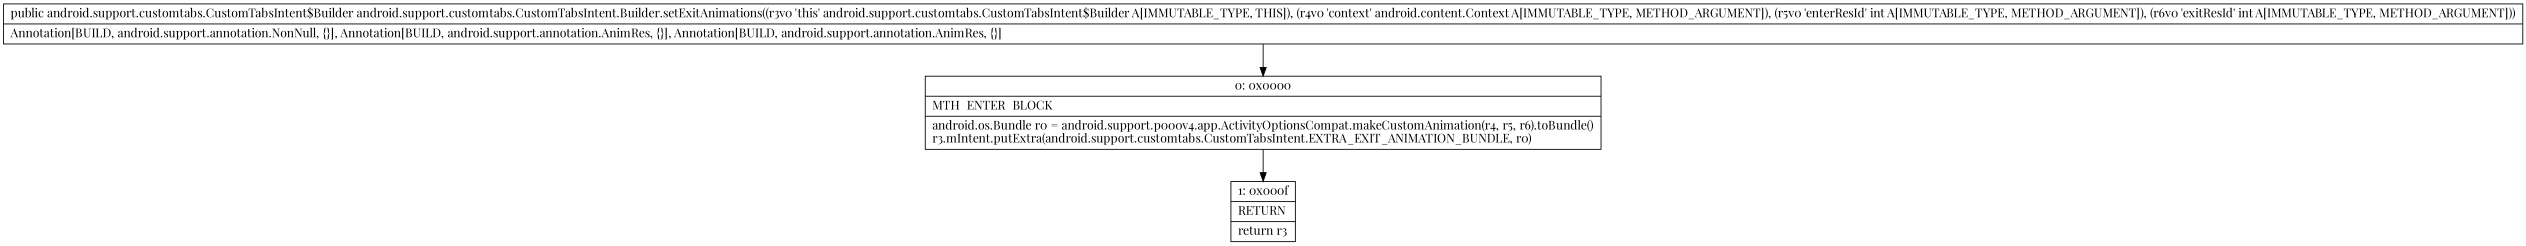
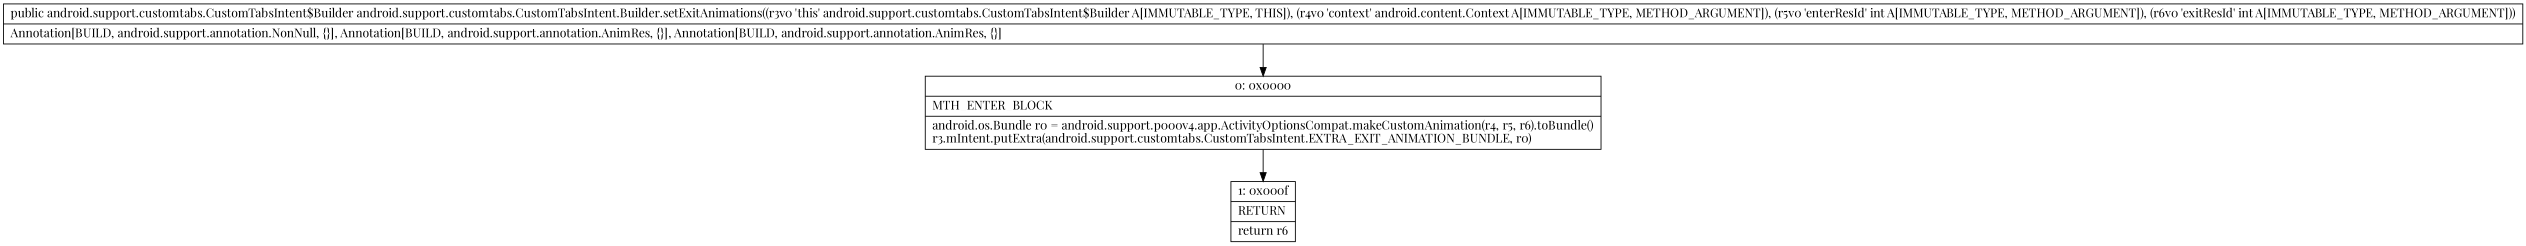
(1263, 231) -> (1263, 231)
